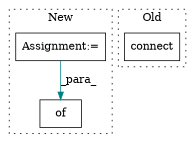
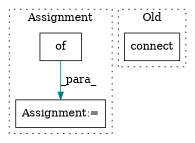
(61, 18) -> (61, 18)
(61, 76) -> (61, 76)
